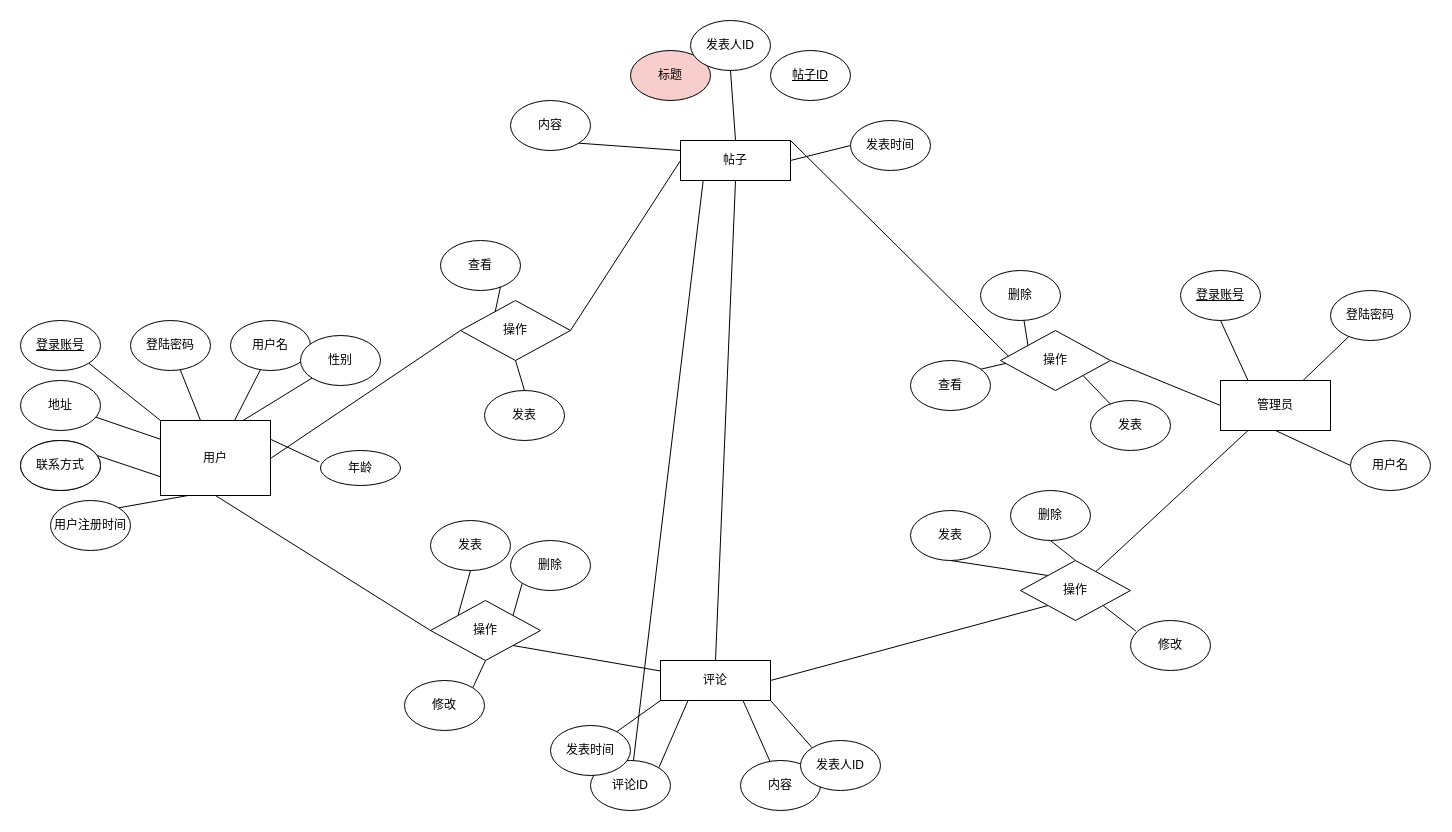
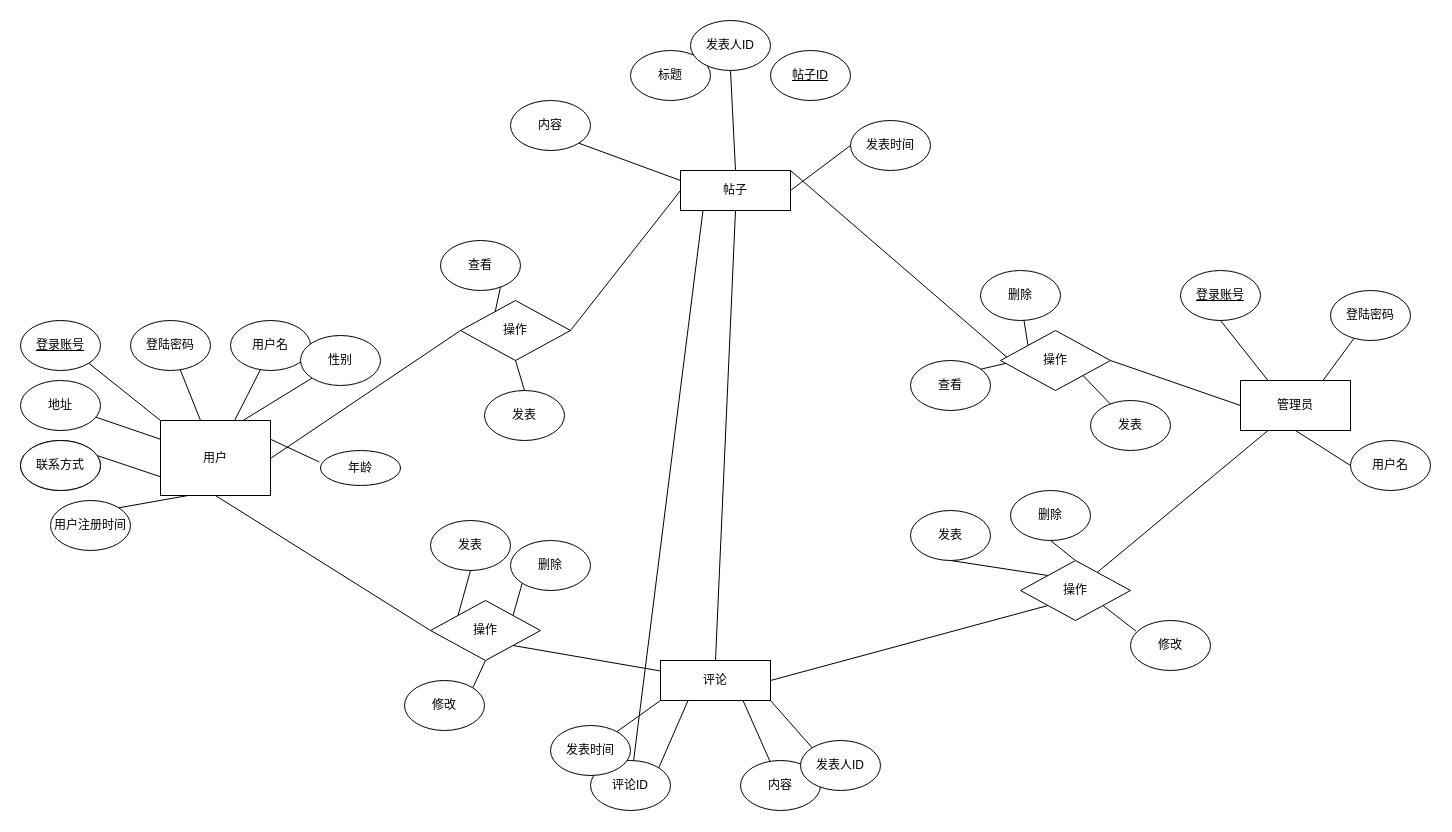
(671, 76) -> (671, 76)
(736, 161) -> (736, 191)
(1276, 406) -> (1296, 406)
